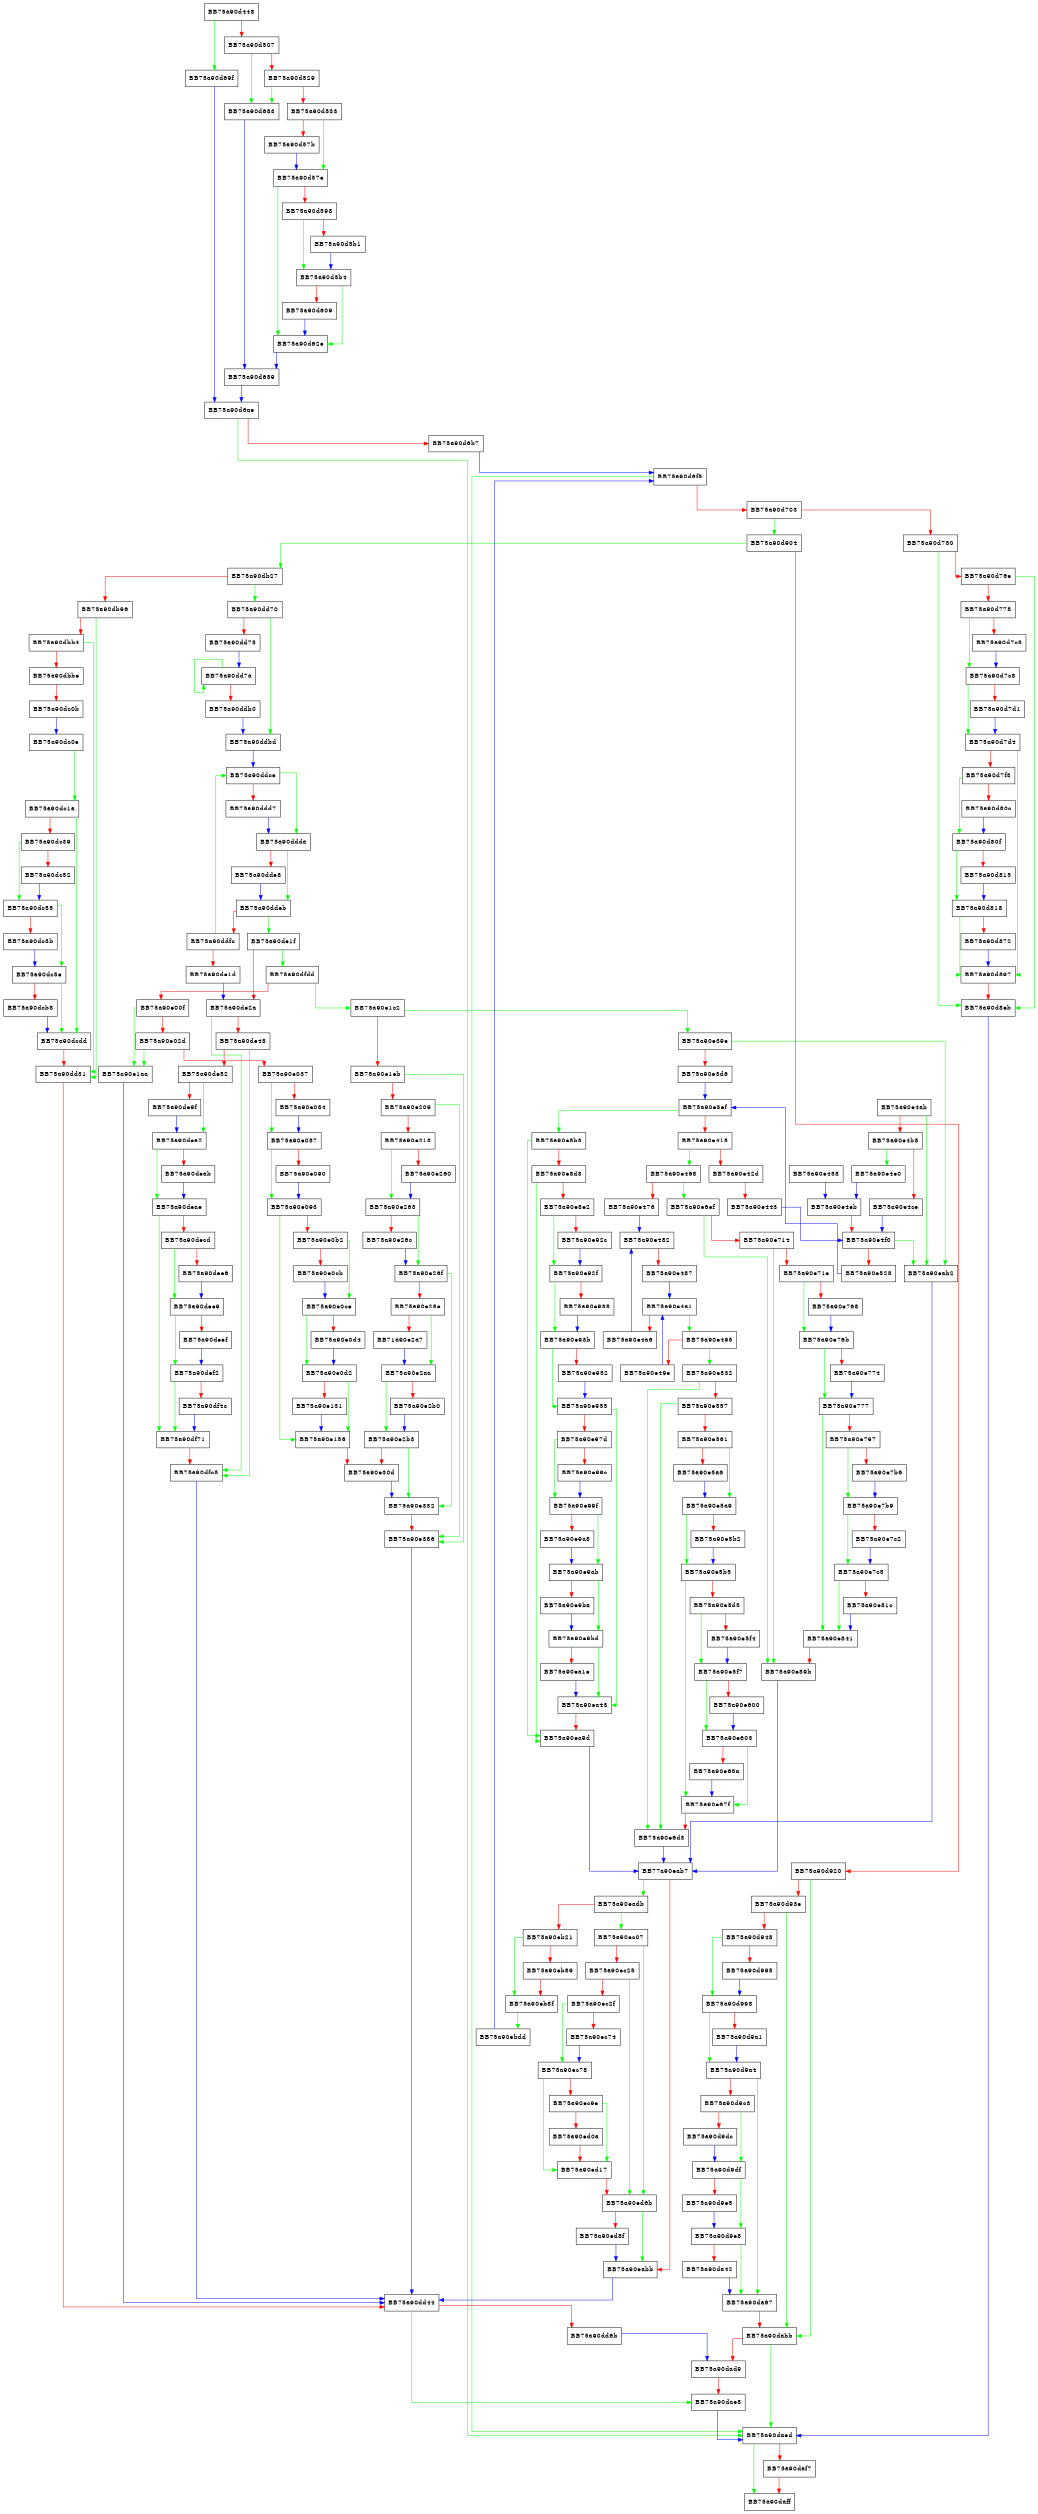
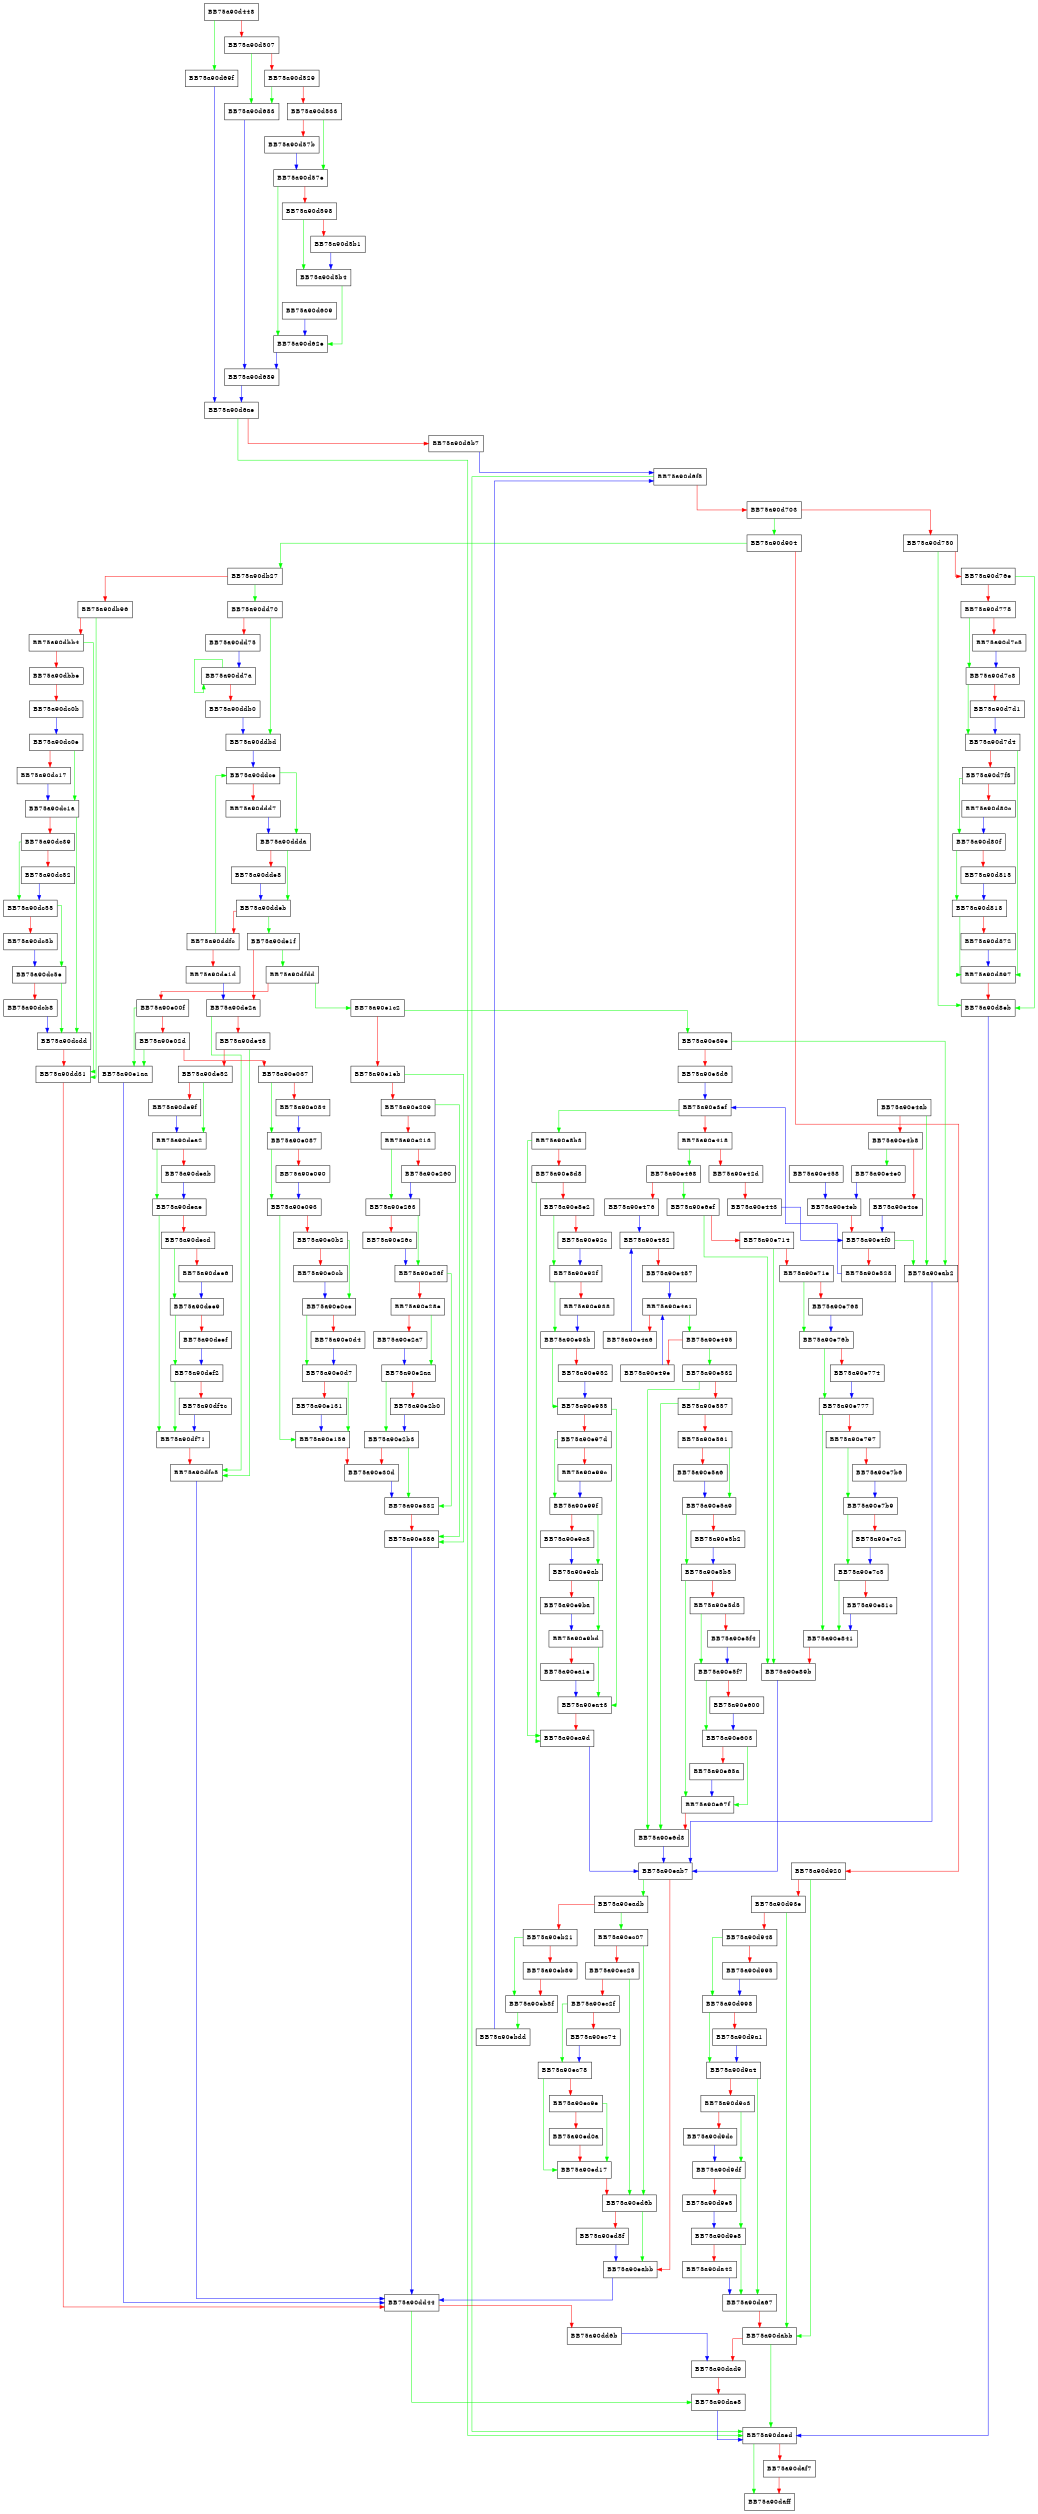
(317, 292) -> none
none -> (44, 776)
(400, 1340) -> (400, 1340)
(329, 1373) -> (329, 1373)
(665, 1871) -> (665, 1871)
